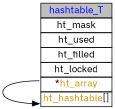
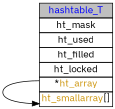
(73, 98) -> (73, 98)
